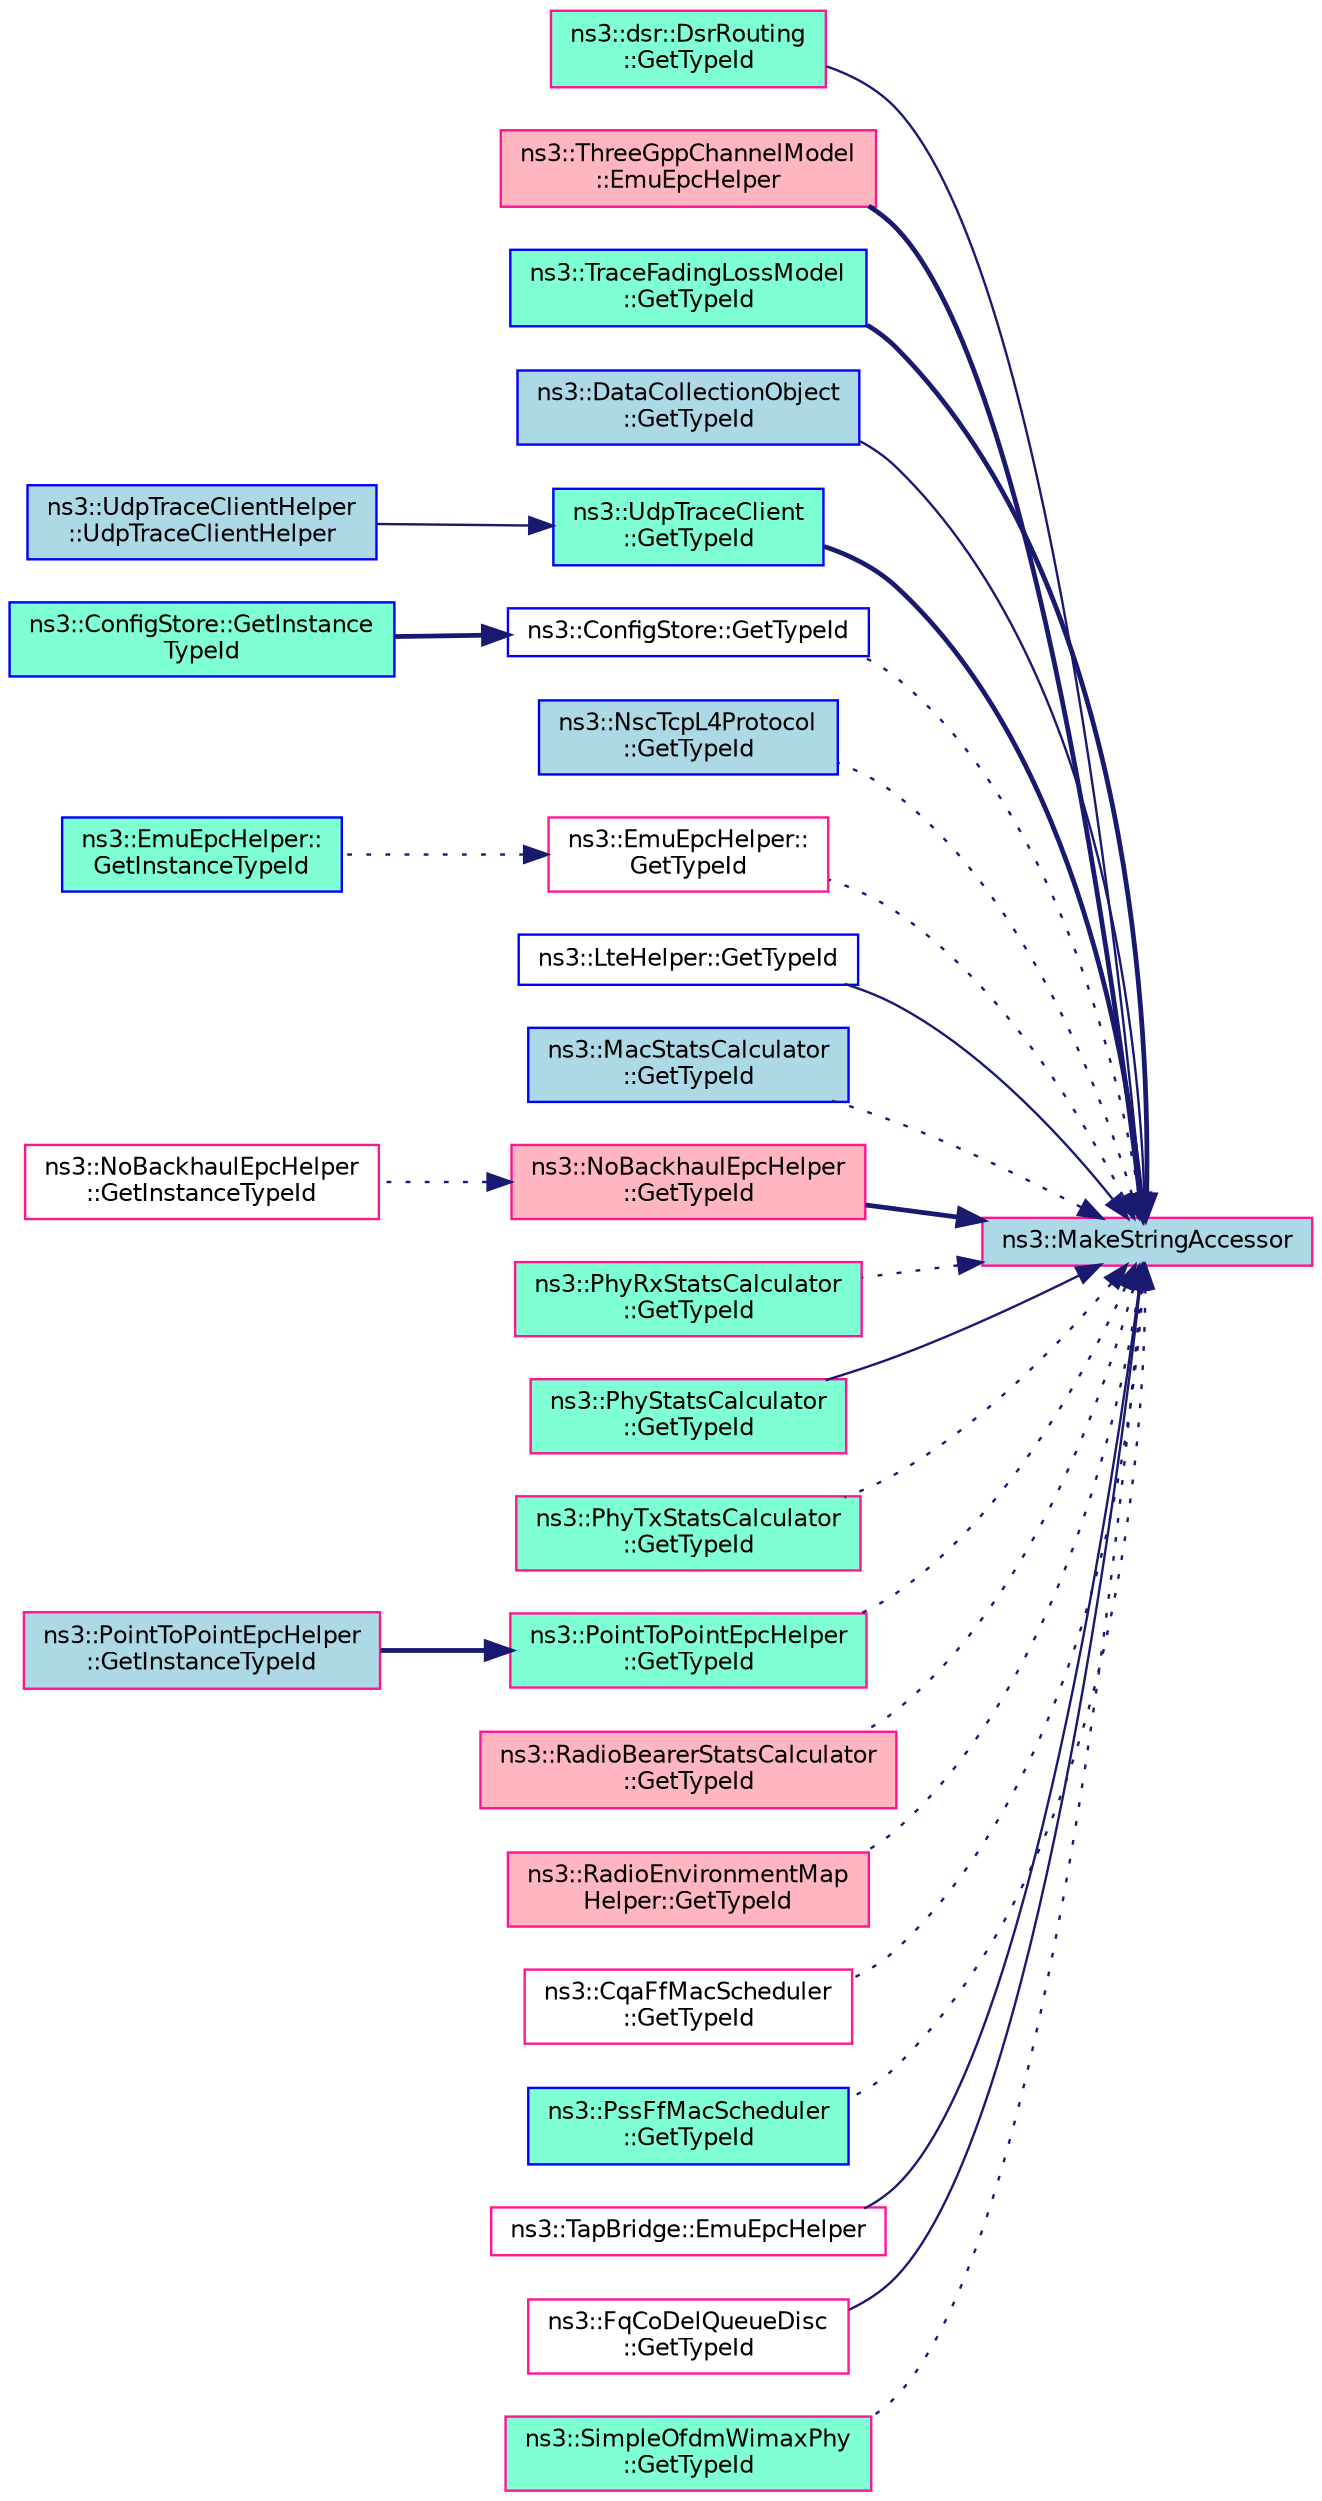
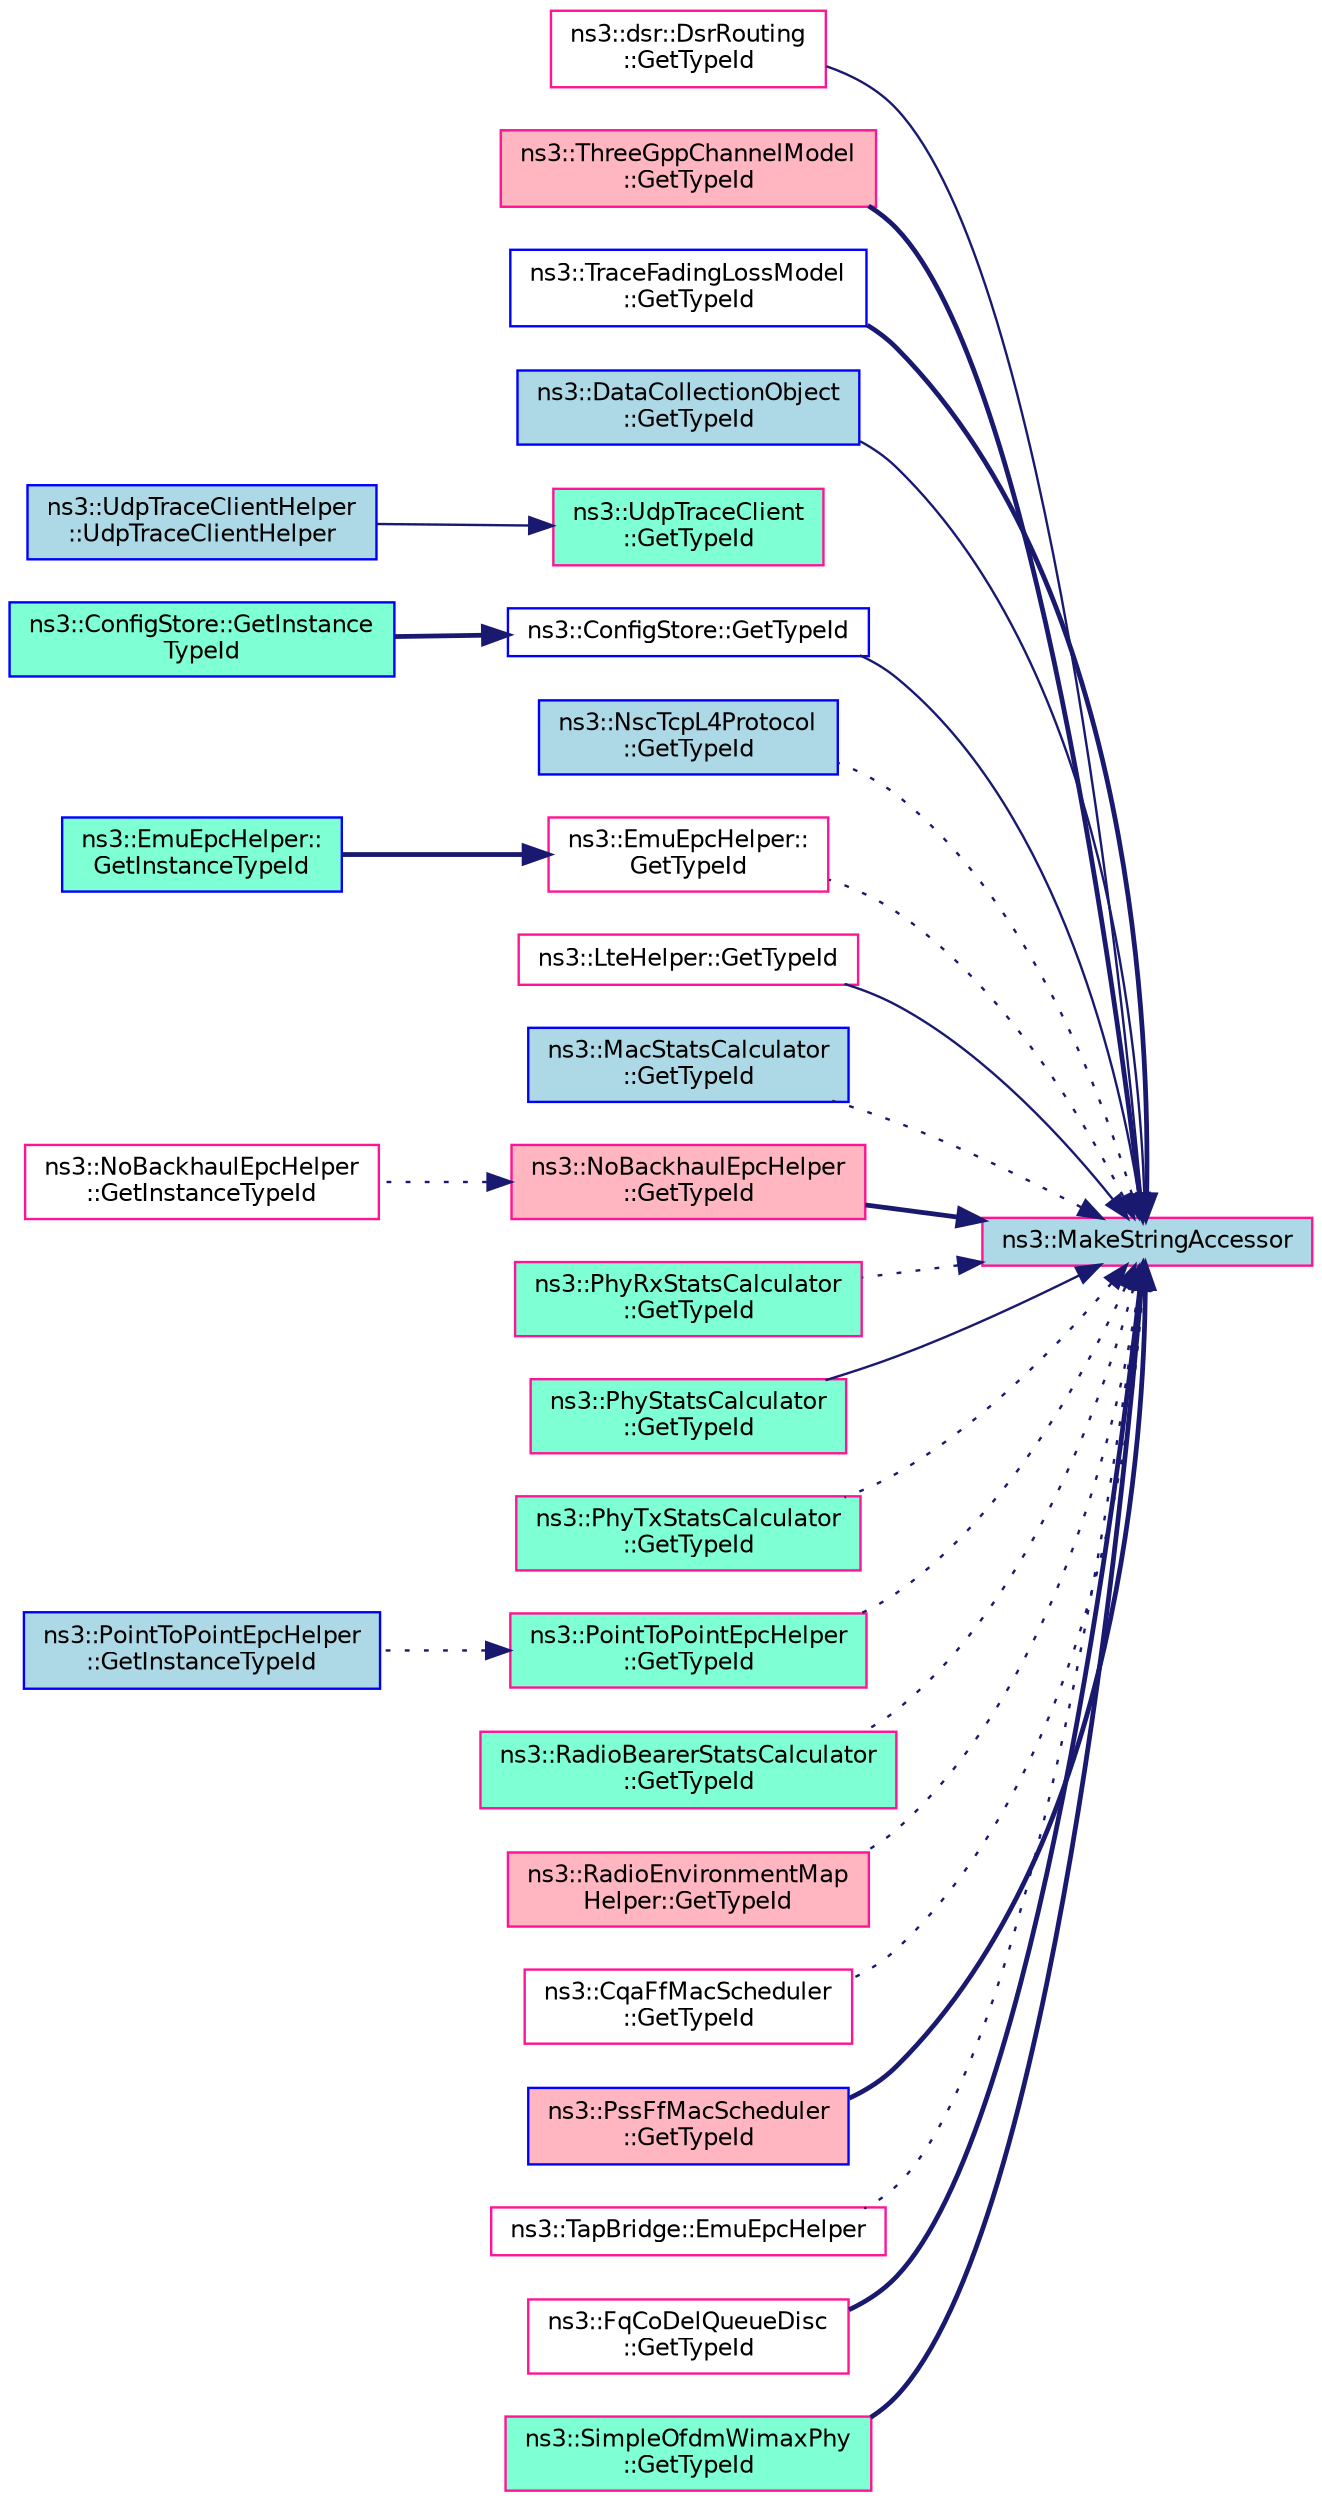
(688, 49) -> (688, 49)
(688, 169) -> (688, 169)
(688, 288) -> (688, 288)
(688, 527) -> (688, 527)
(1054, 830) -> none
(433, 855) -> (433, 855)
(1051, 895) -> (1051, 895)
(688, 960) -> (688, 960)
(202, 1650) -> (202, 1650)
(433, 1650) -> (433, 1650)
(688, 1770) -> (688, 1770)
(1067, 1873) -> (1067, 1873)
(1045, 1877) -> (1045, 1877)
(995, 1933) -> (995, 1933)
(1012, 1935) -> (1012, 1935)
(688, 2126) -> (688, 2126)
